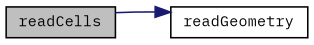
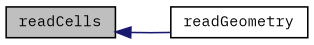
(135, 12) -> (151, 33)
